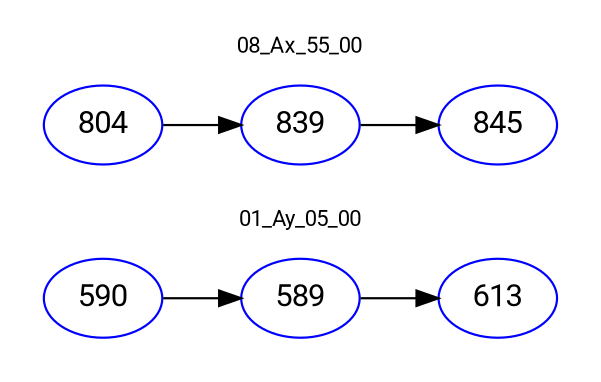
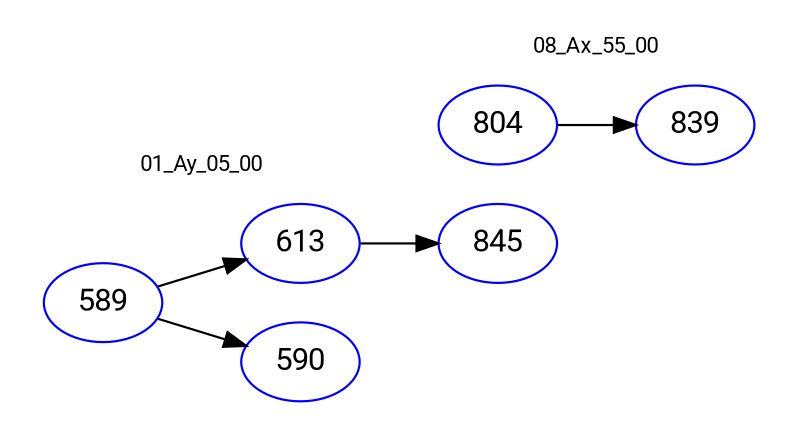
(388, 125) -> (391, 243)
(191, 298) -> (191, 329)
